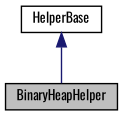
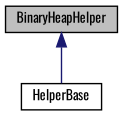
(61, 65) -> (61, 65)
